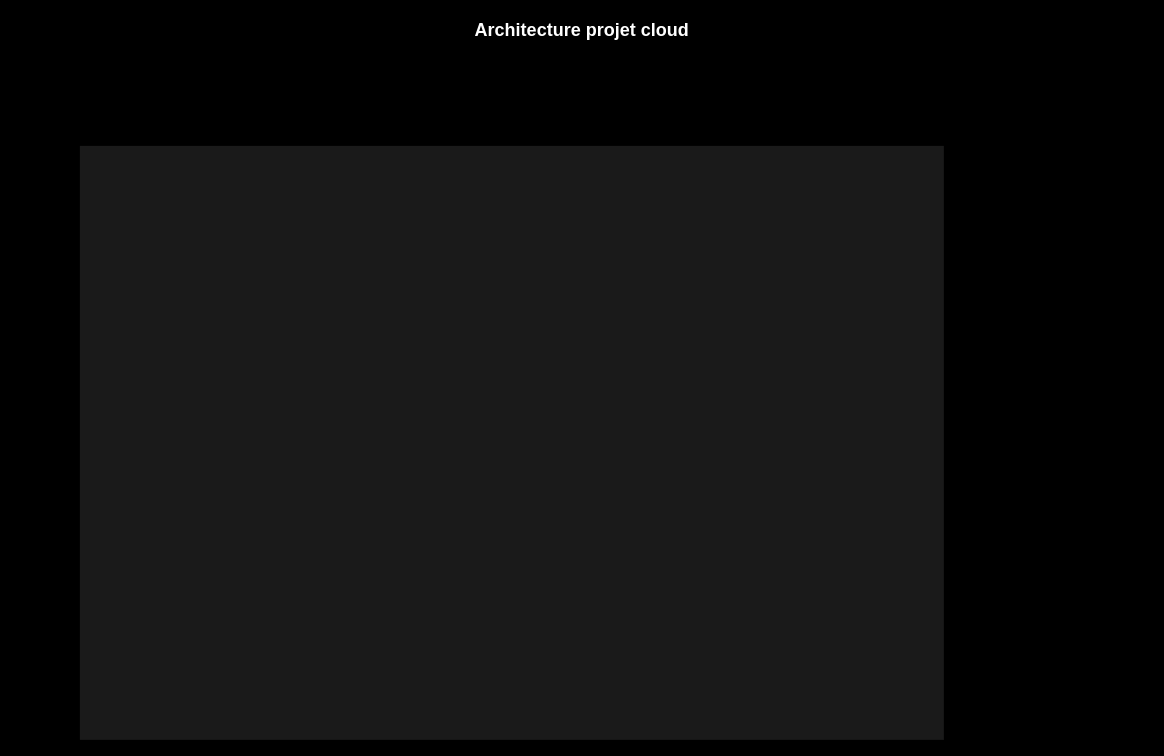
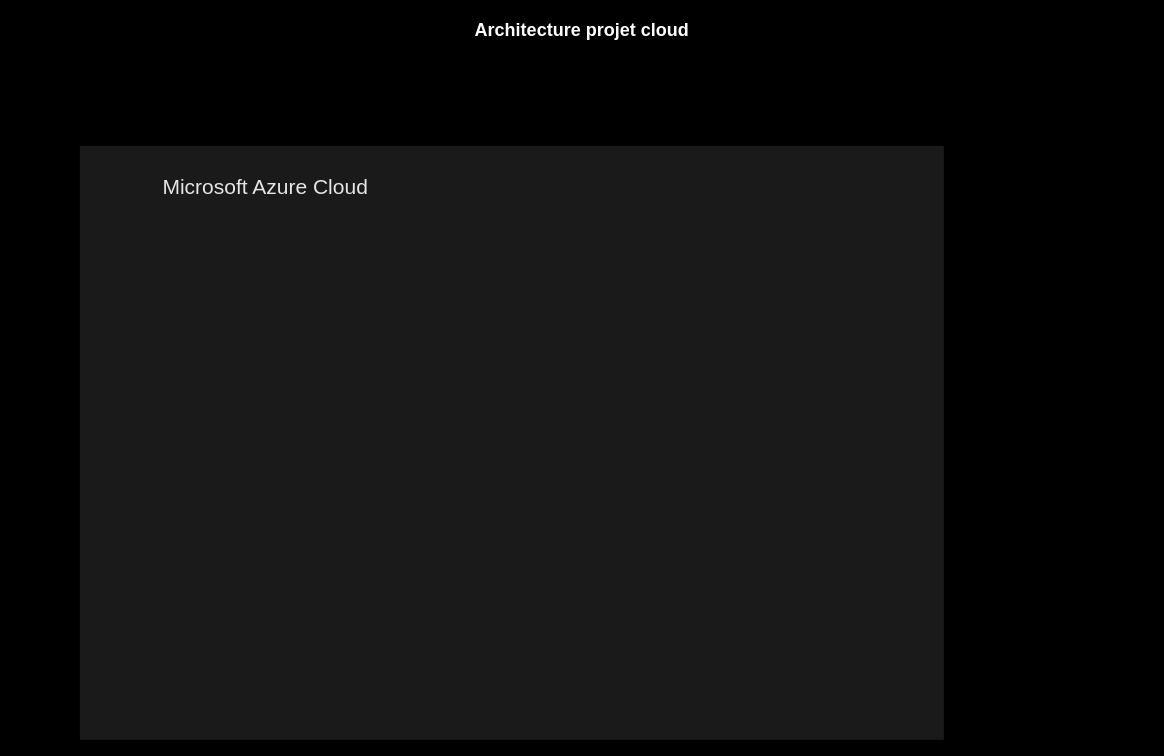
none -> (266, 187)
